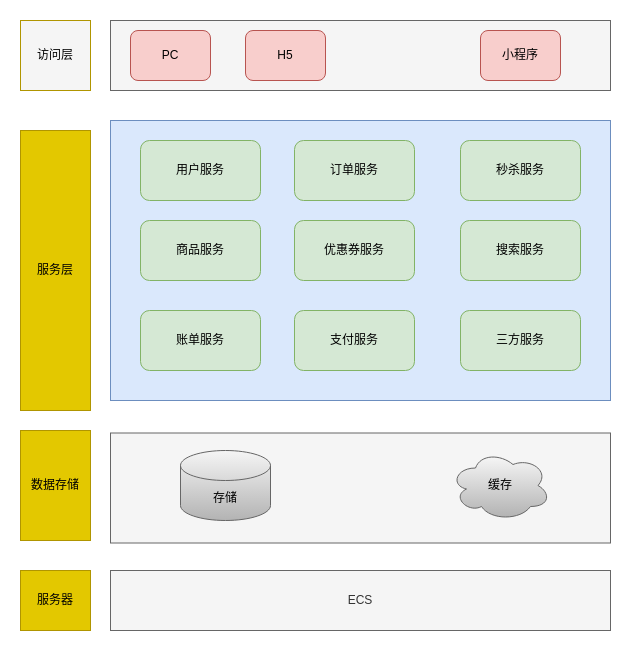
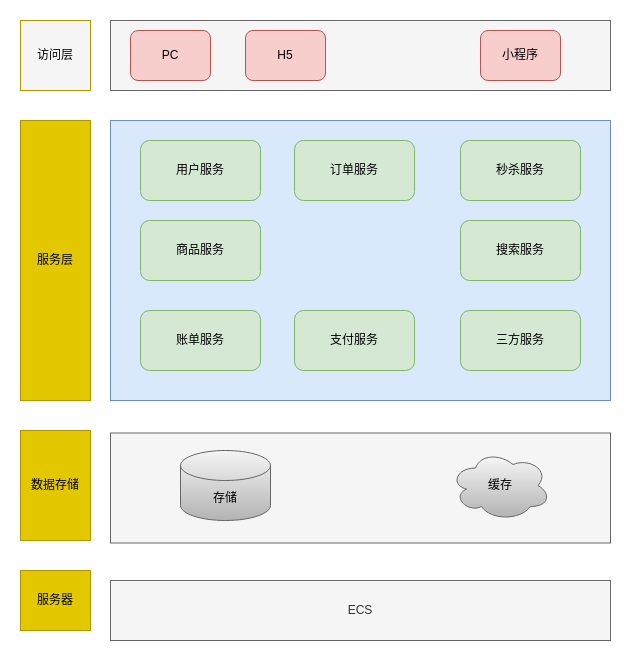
(355, 251) -> none
(56, 271) -> (56, 261)
(361, 601) -> (361, 611)
